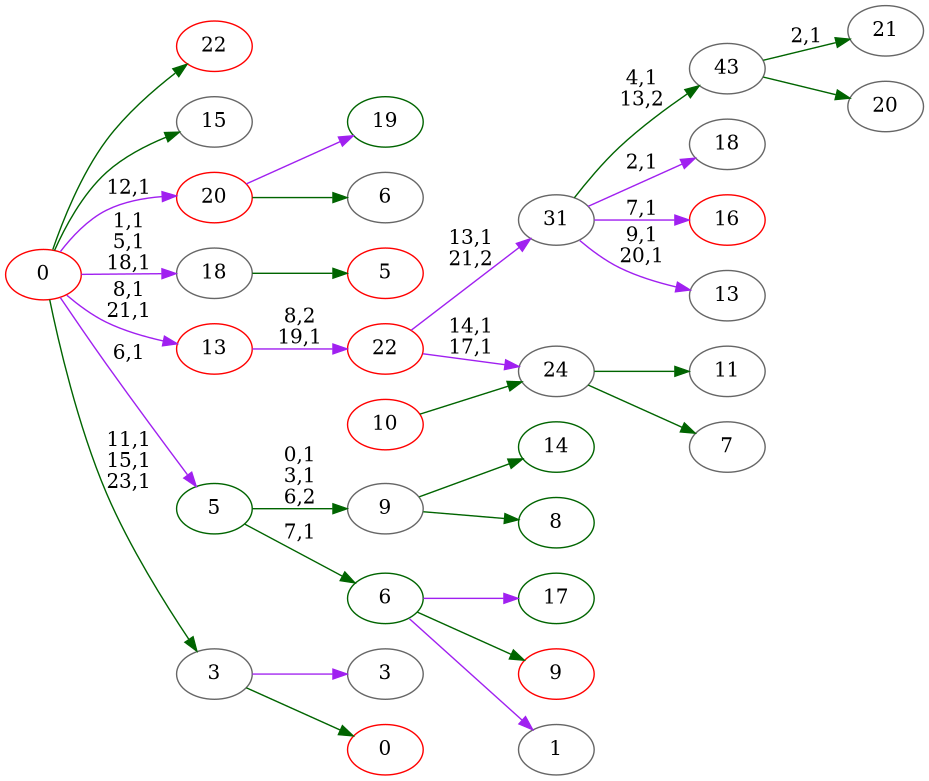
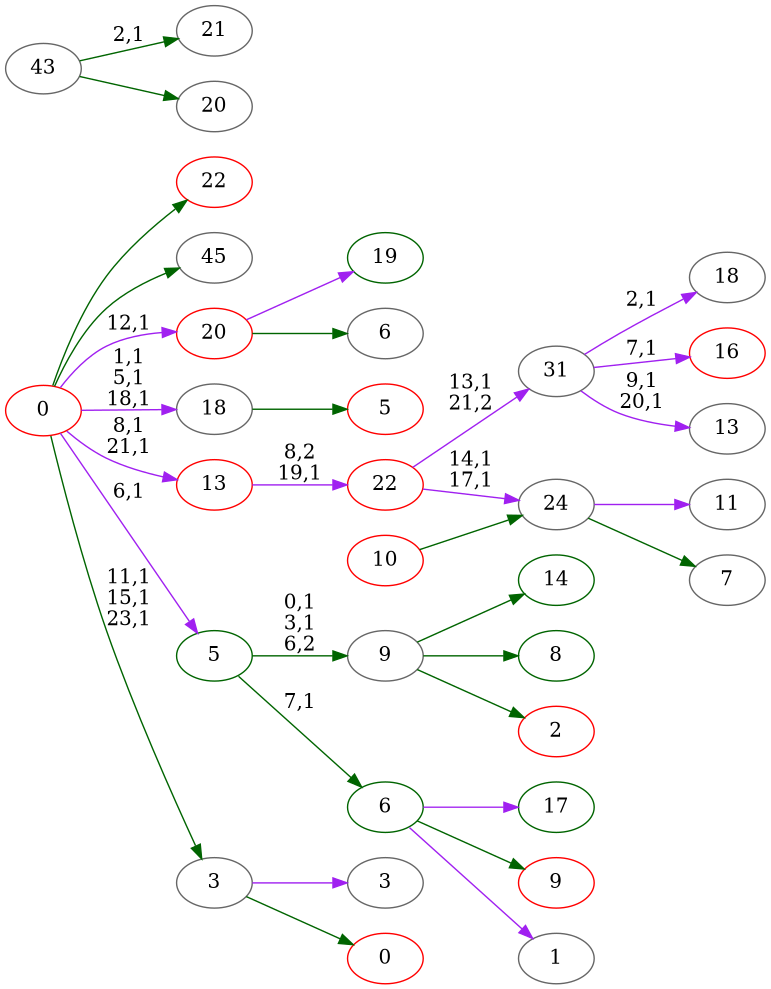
(214, 122) -> (214, 258)
(626, 141) -> none
(634, 371) -> (634, 505)
none -> (556, 732)
